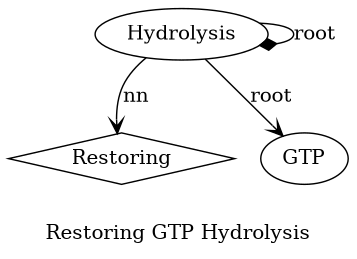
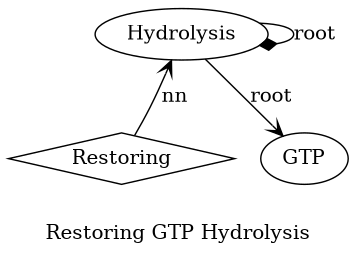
(124, 85) -> (151, 105)
